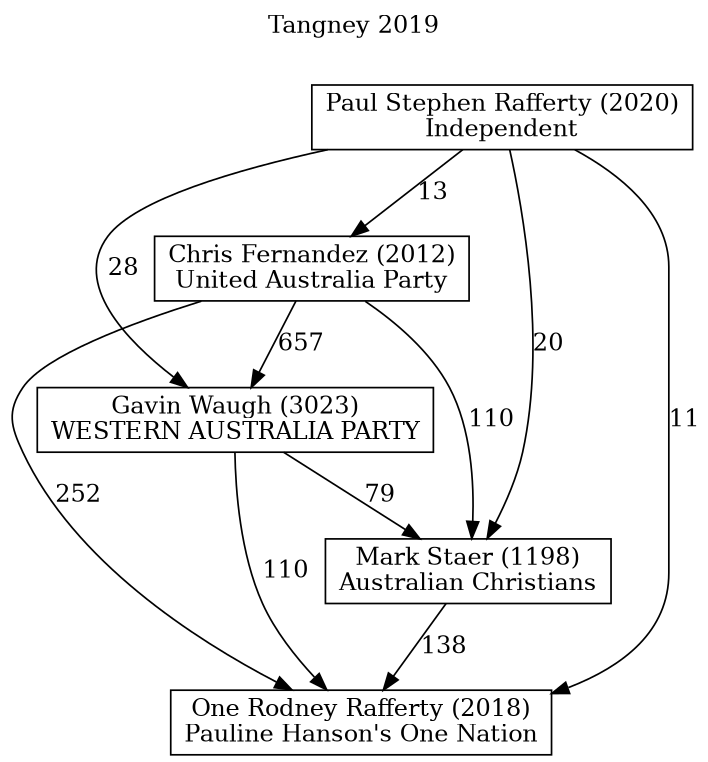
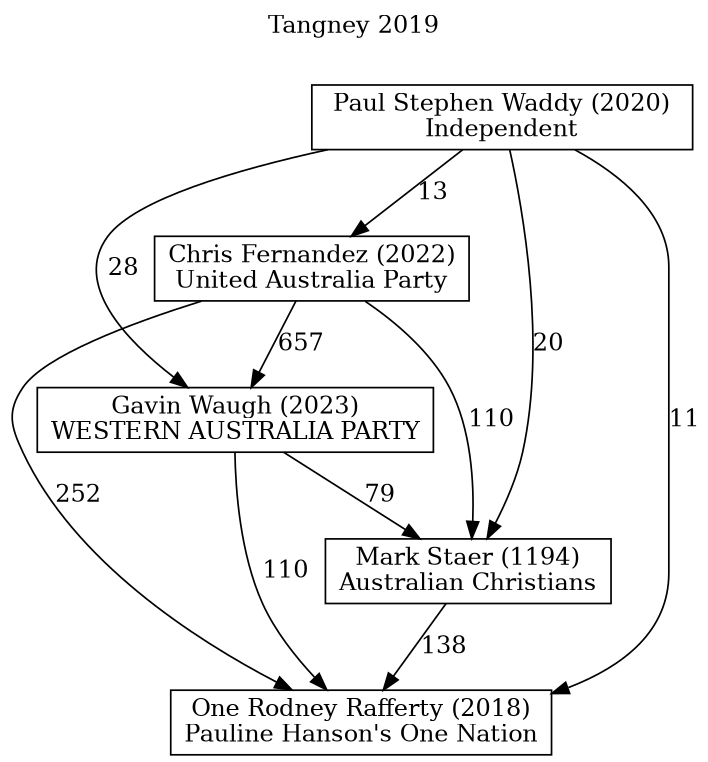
(502, 117) -> (502, 117)
(312, 269) -> (312, 269)
(235, 420) -> (235, 420)
(468, 571) -> (468, 571)
